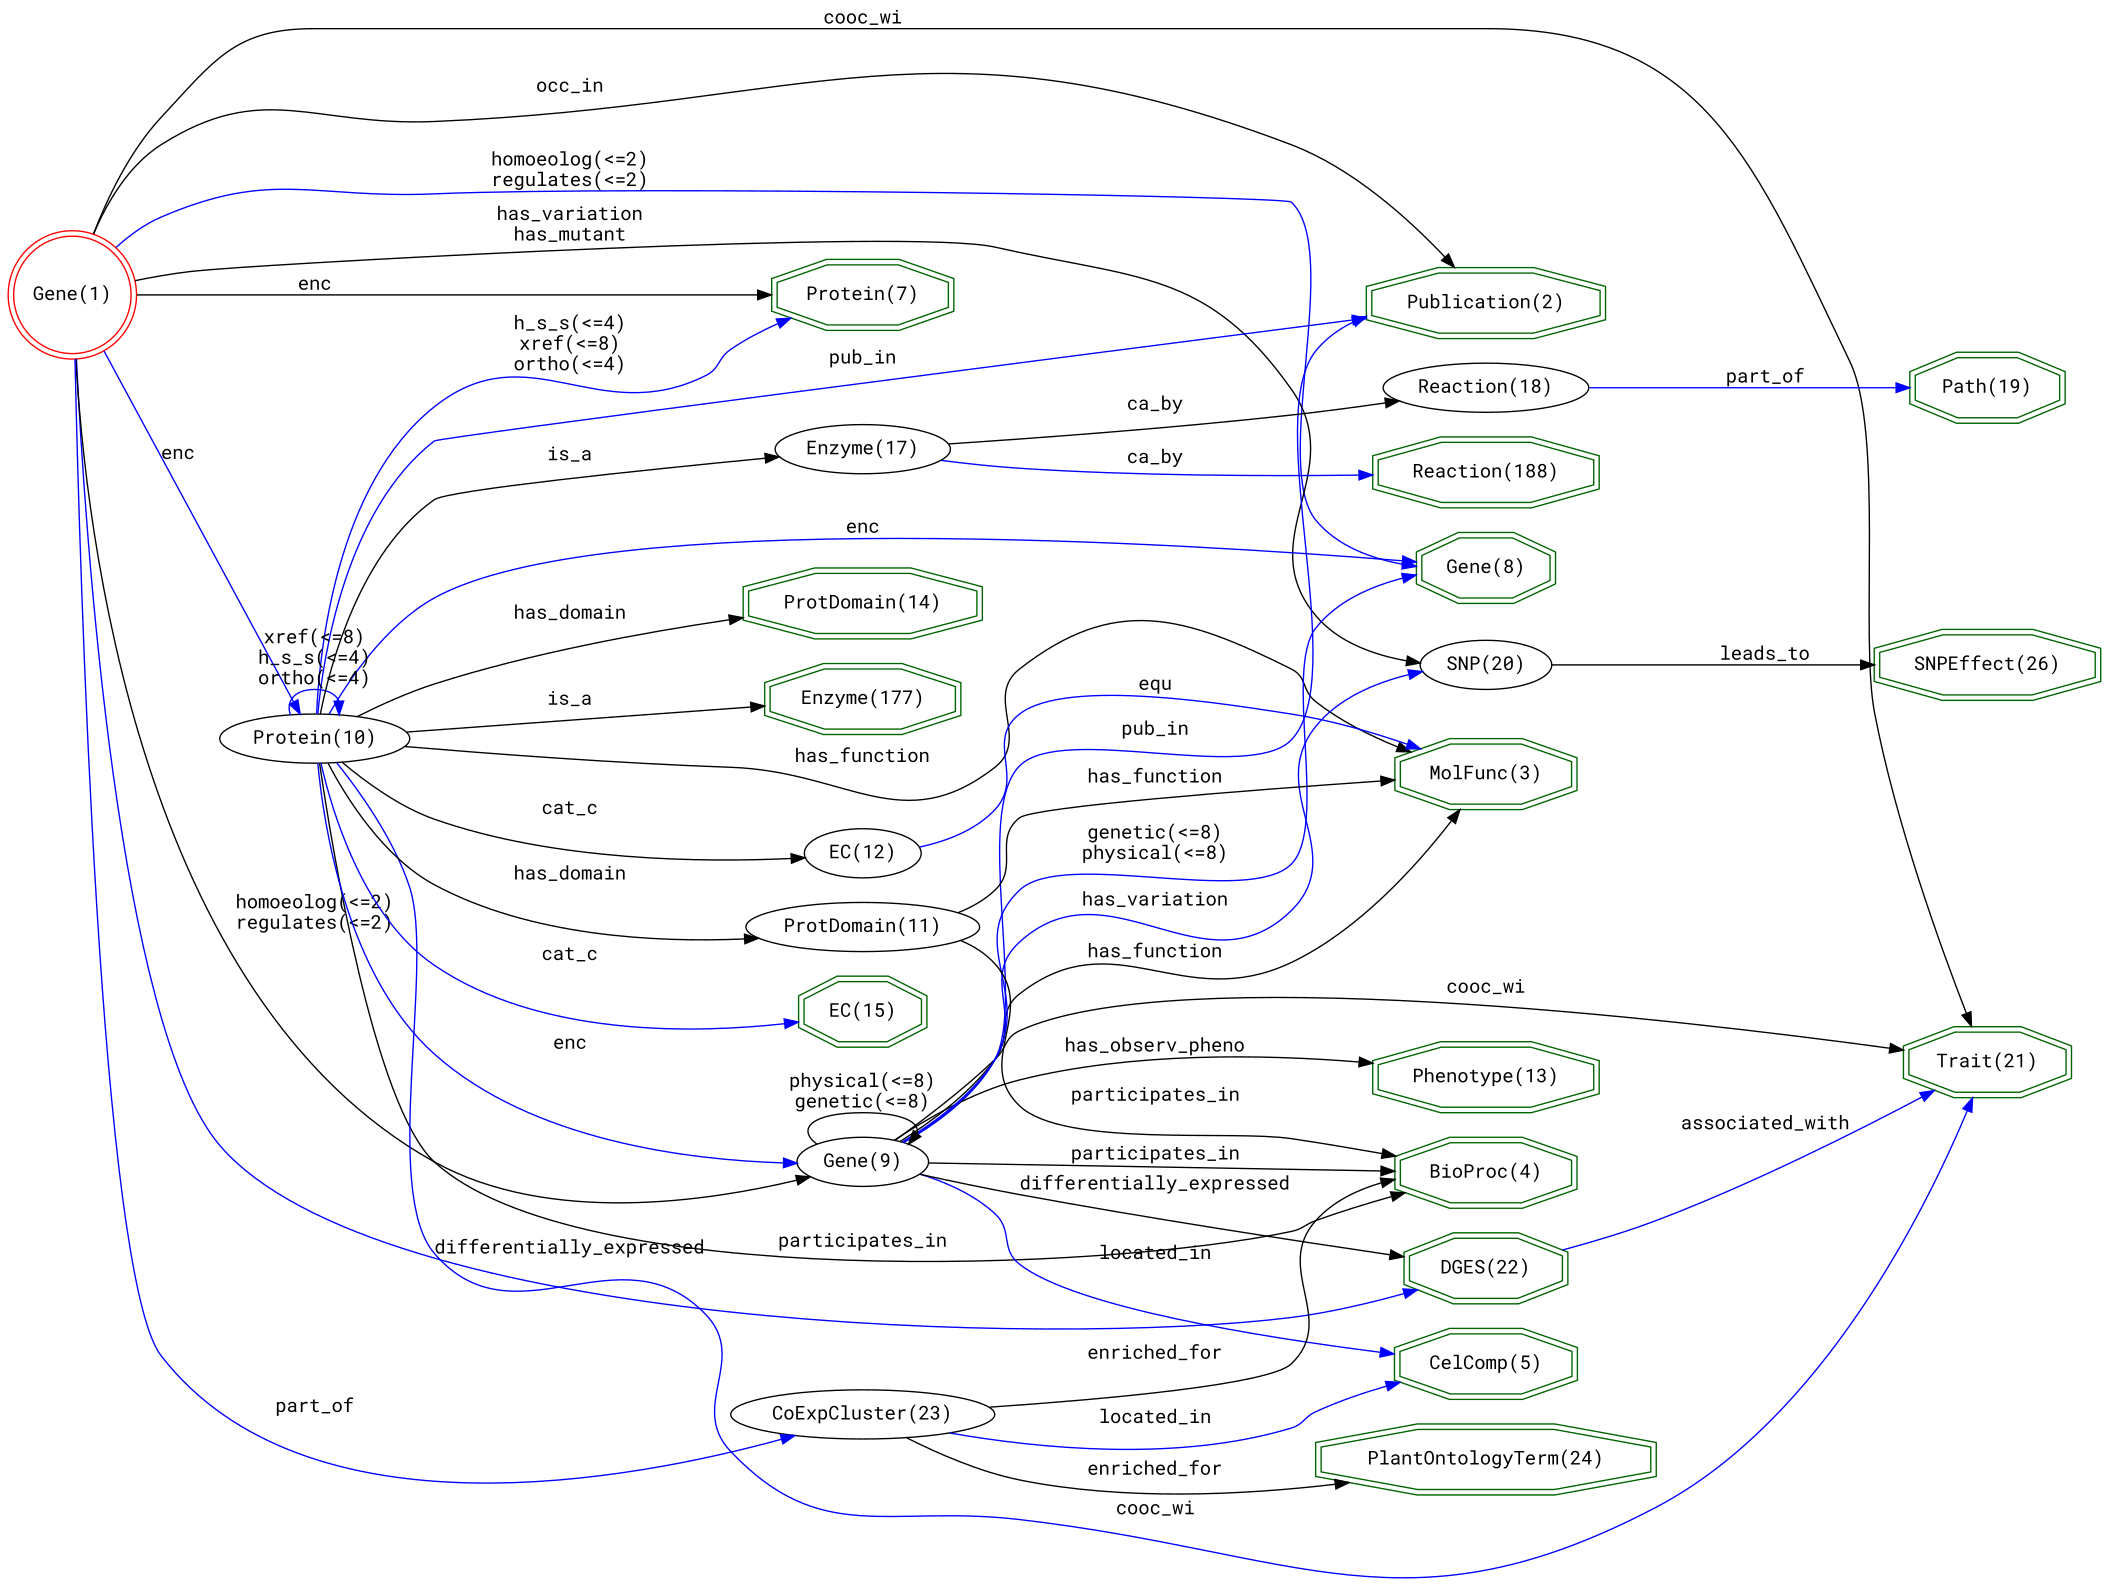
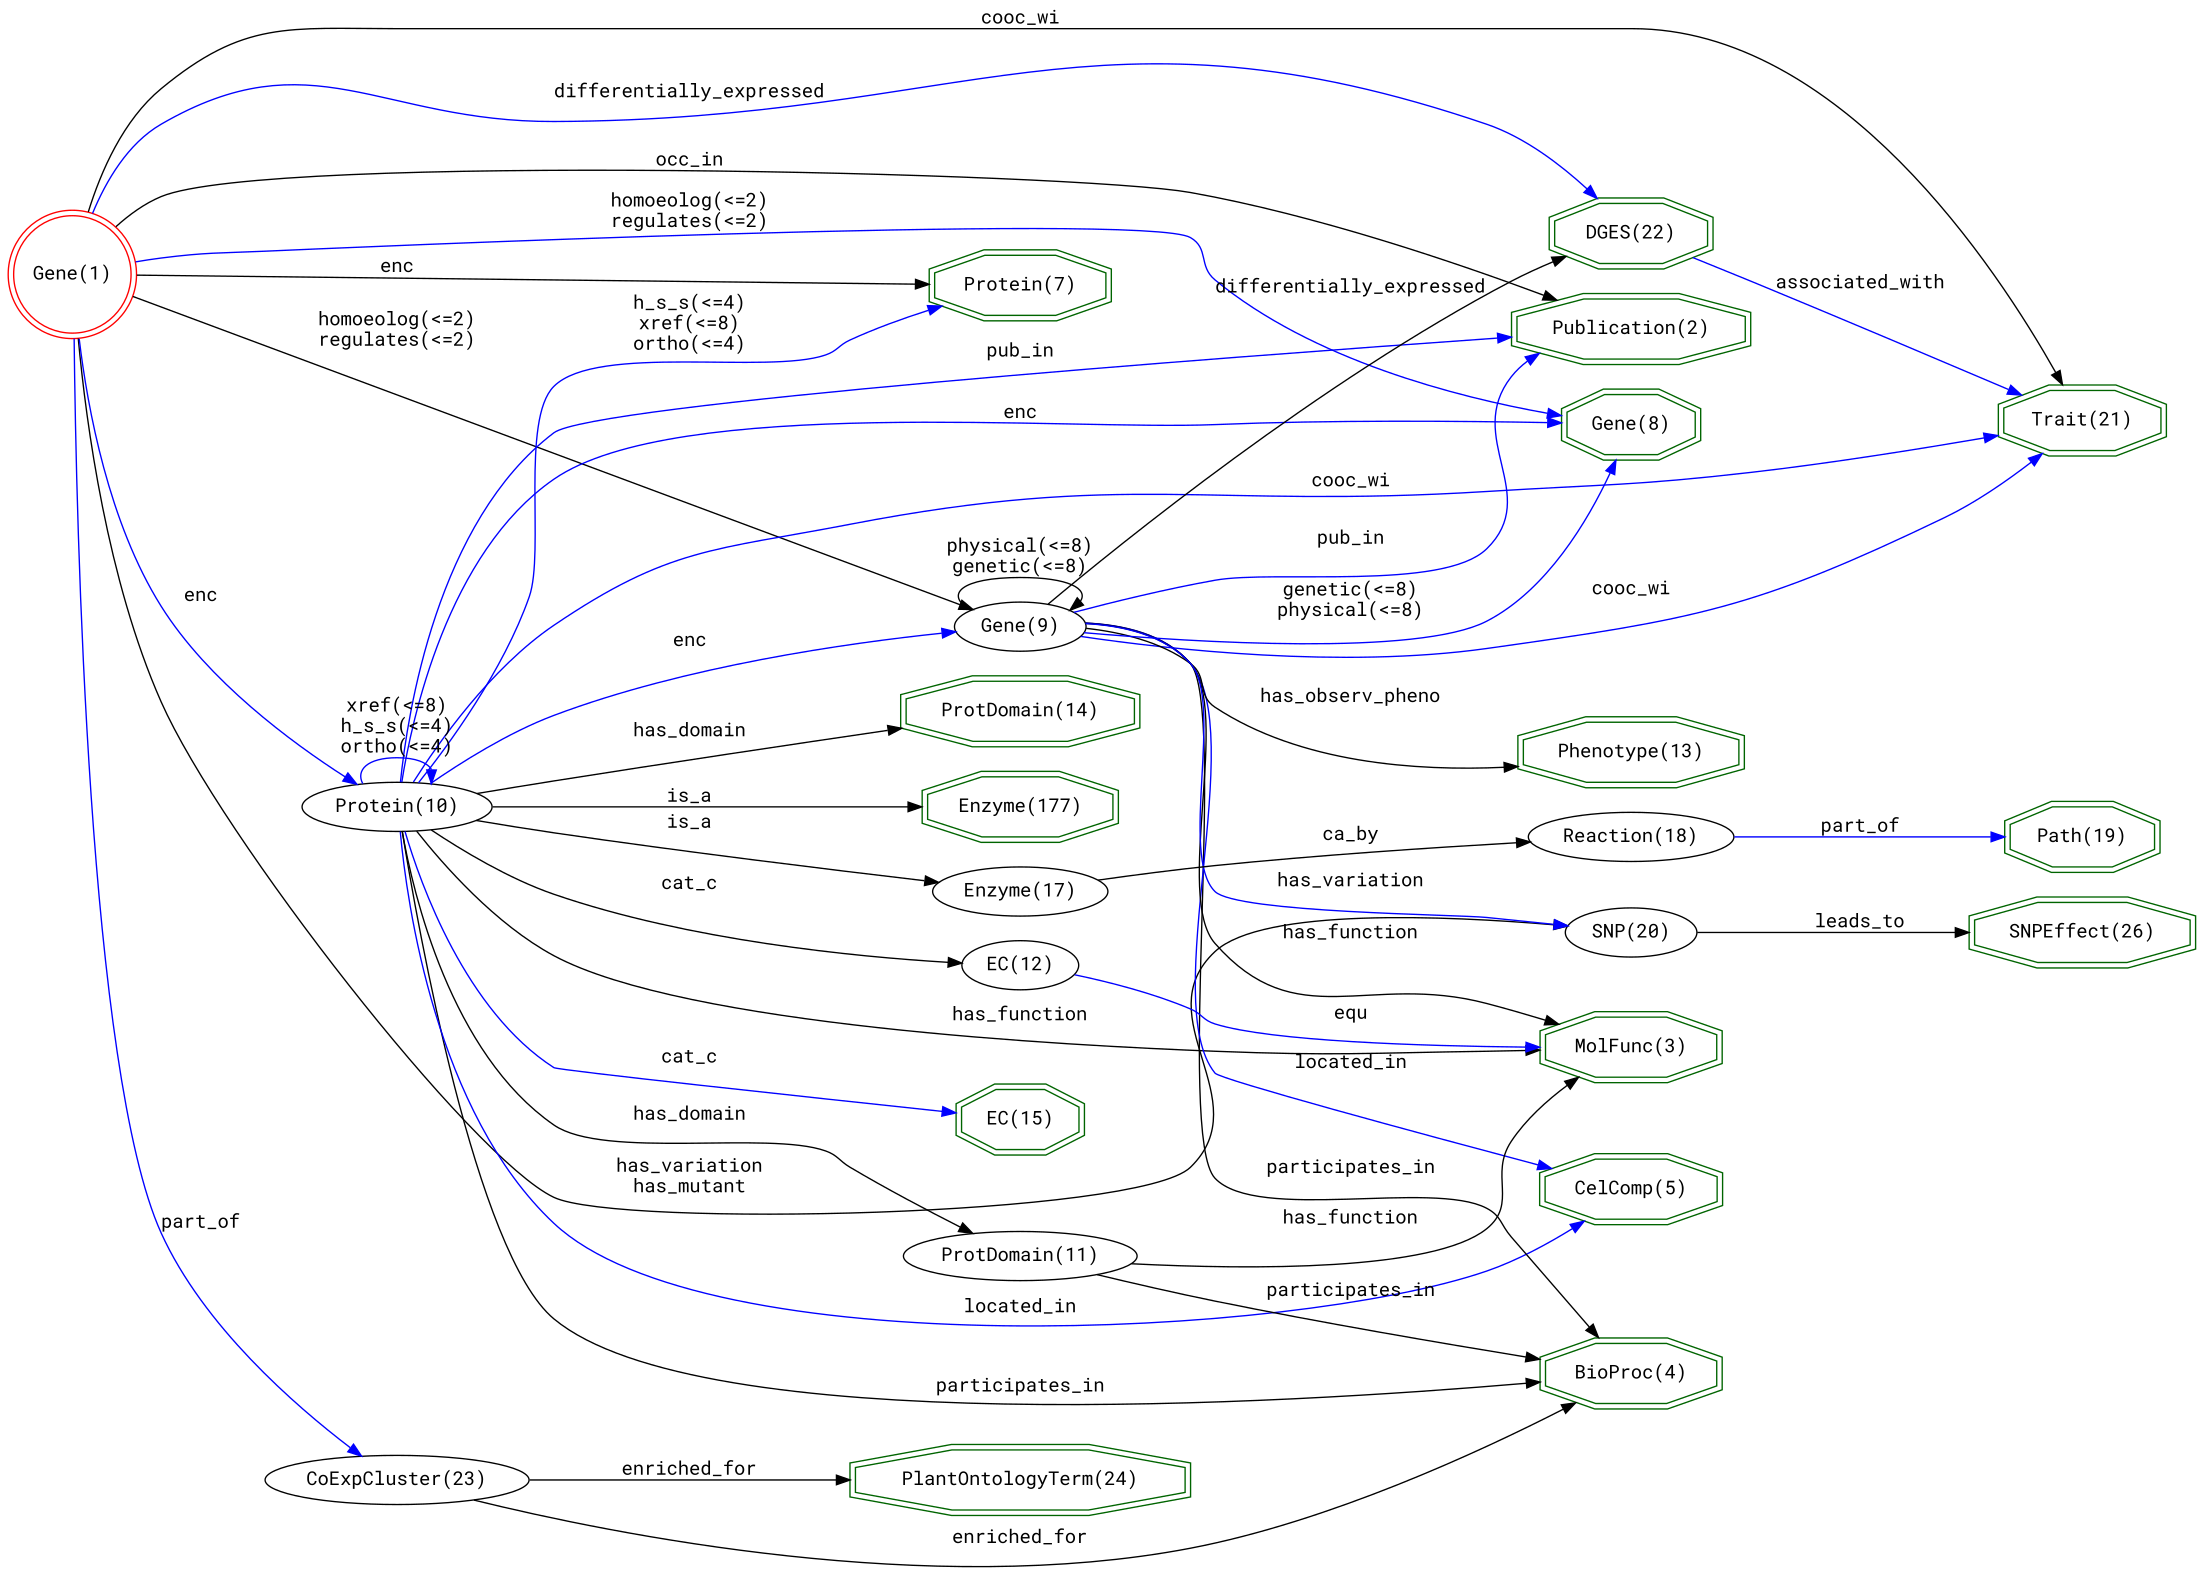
(1486, 472) -> none
(1371, 1000) -> (1573, 636)
(1173, 1448) -> (847, 1316)
